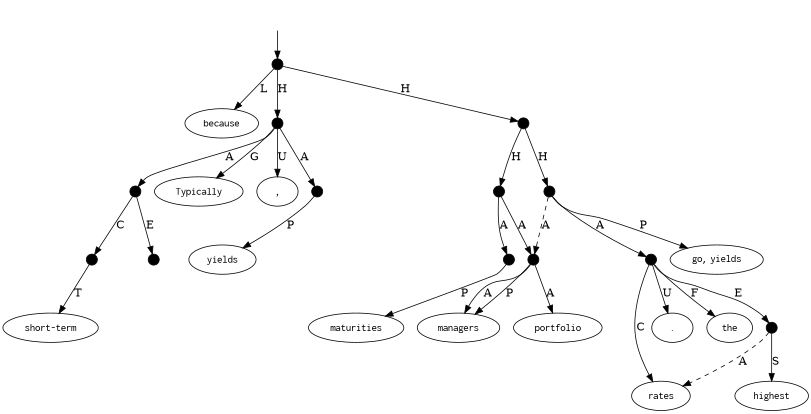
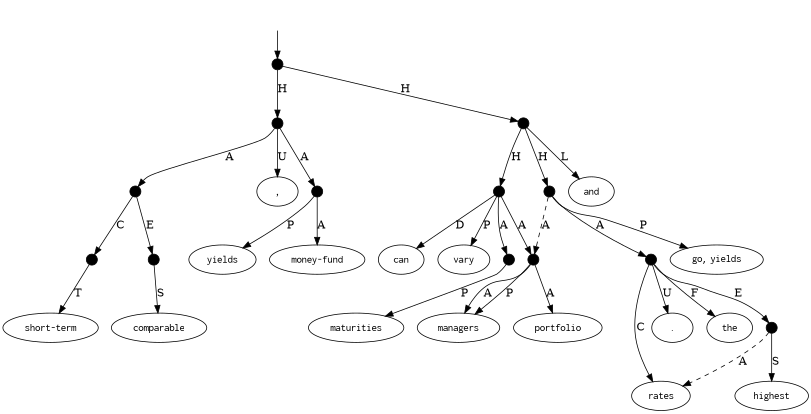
(222, 123) -> none
(199, 191) -> none
none -> (591, 191)
none -> (317, 260)
none -> (401, 260)
none -> (464, 260)
none -> (159, 328)
